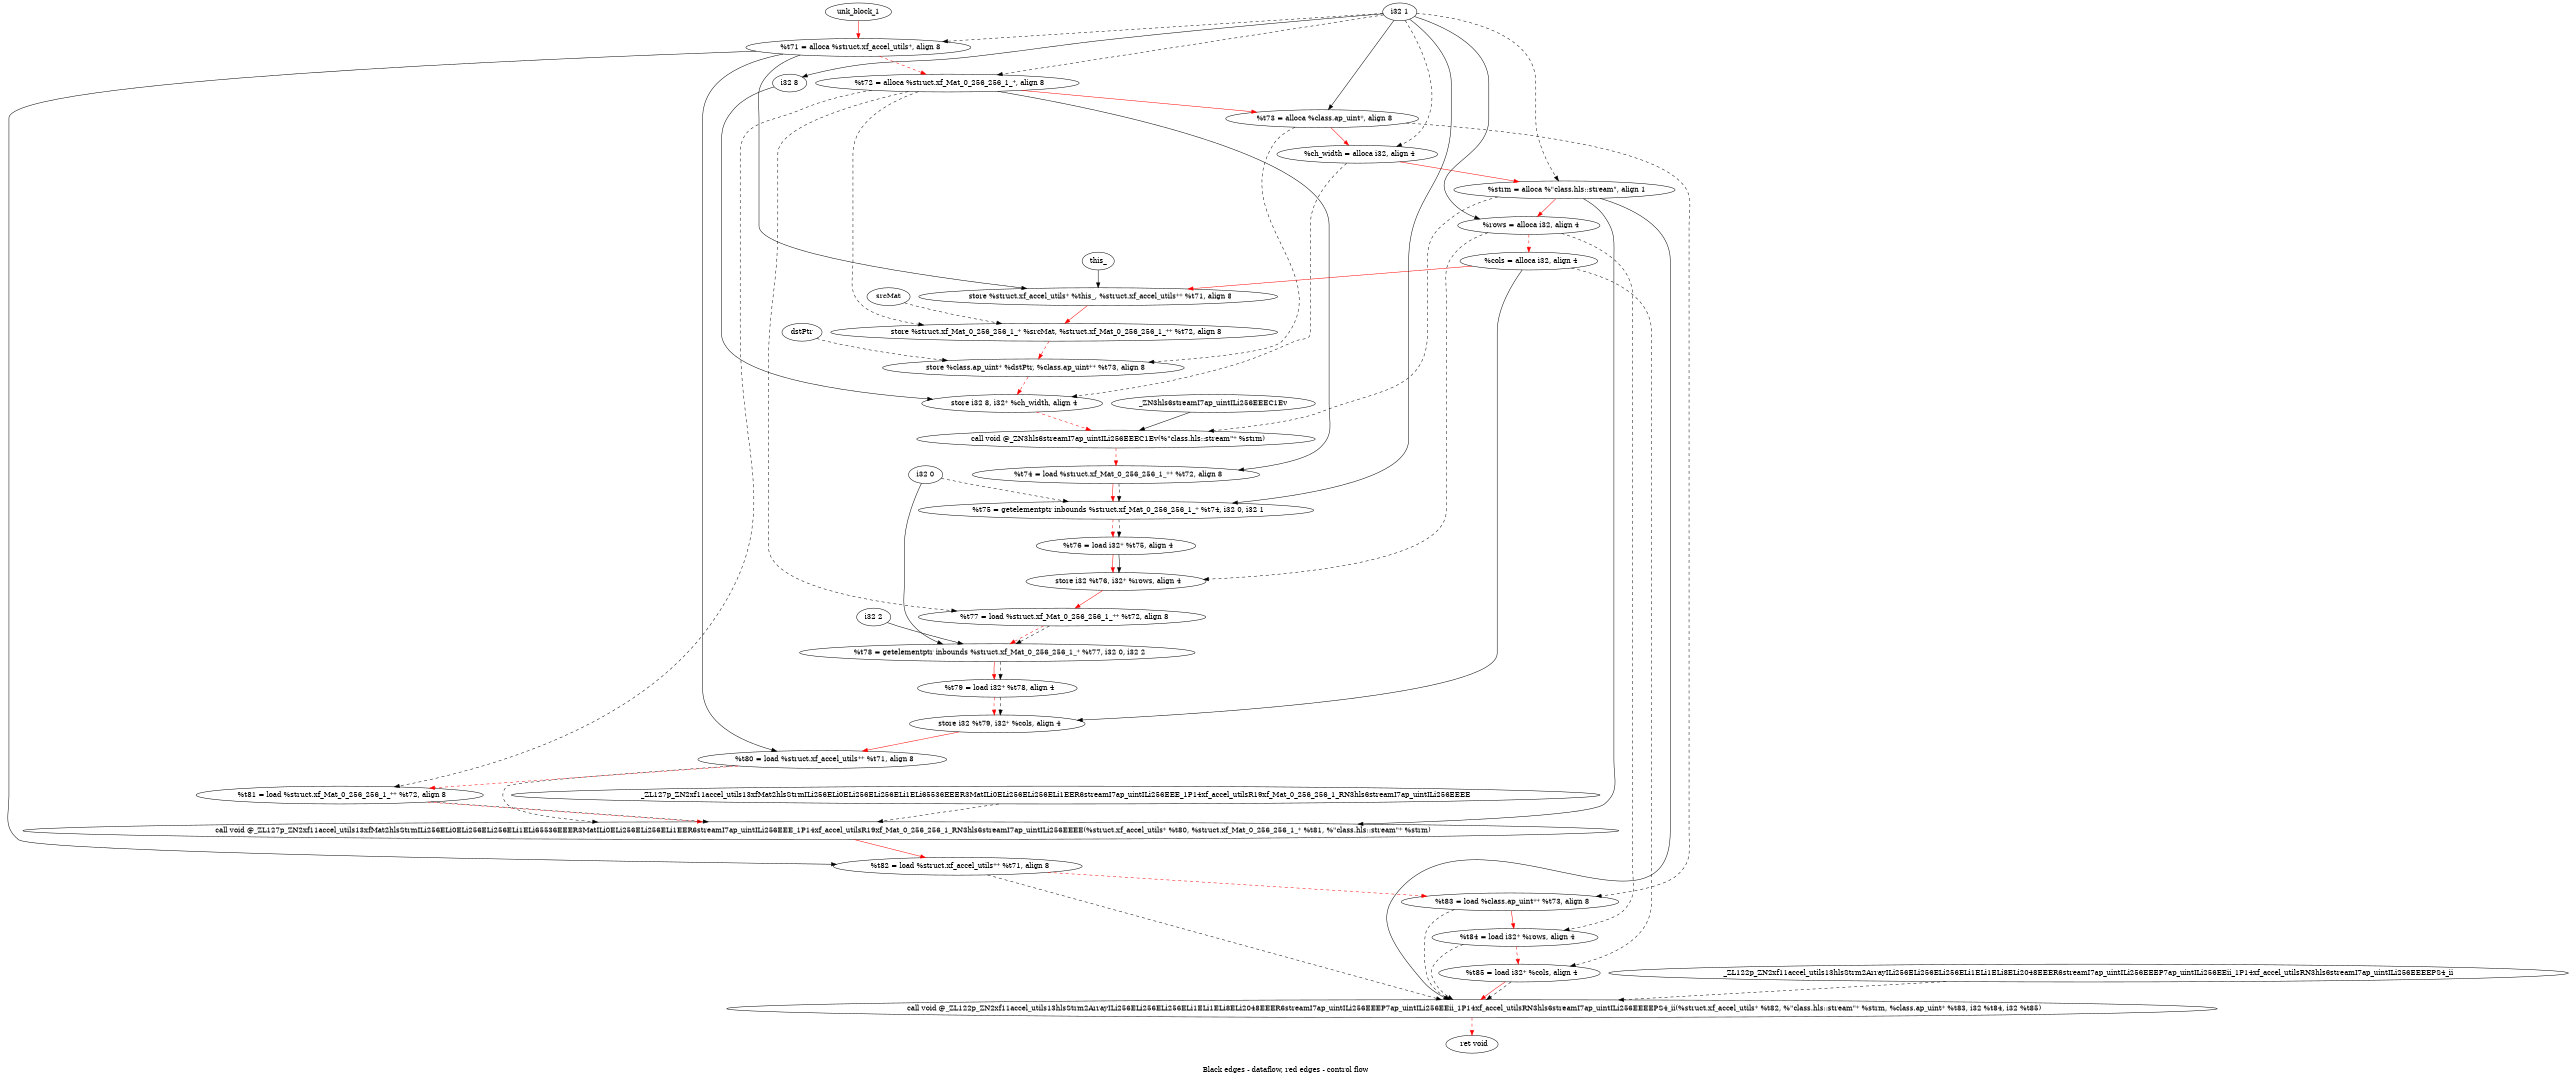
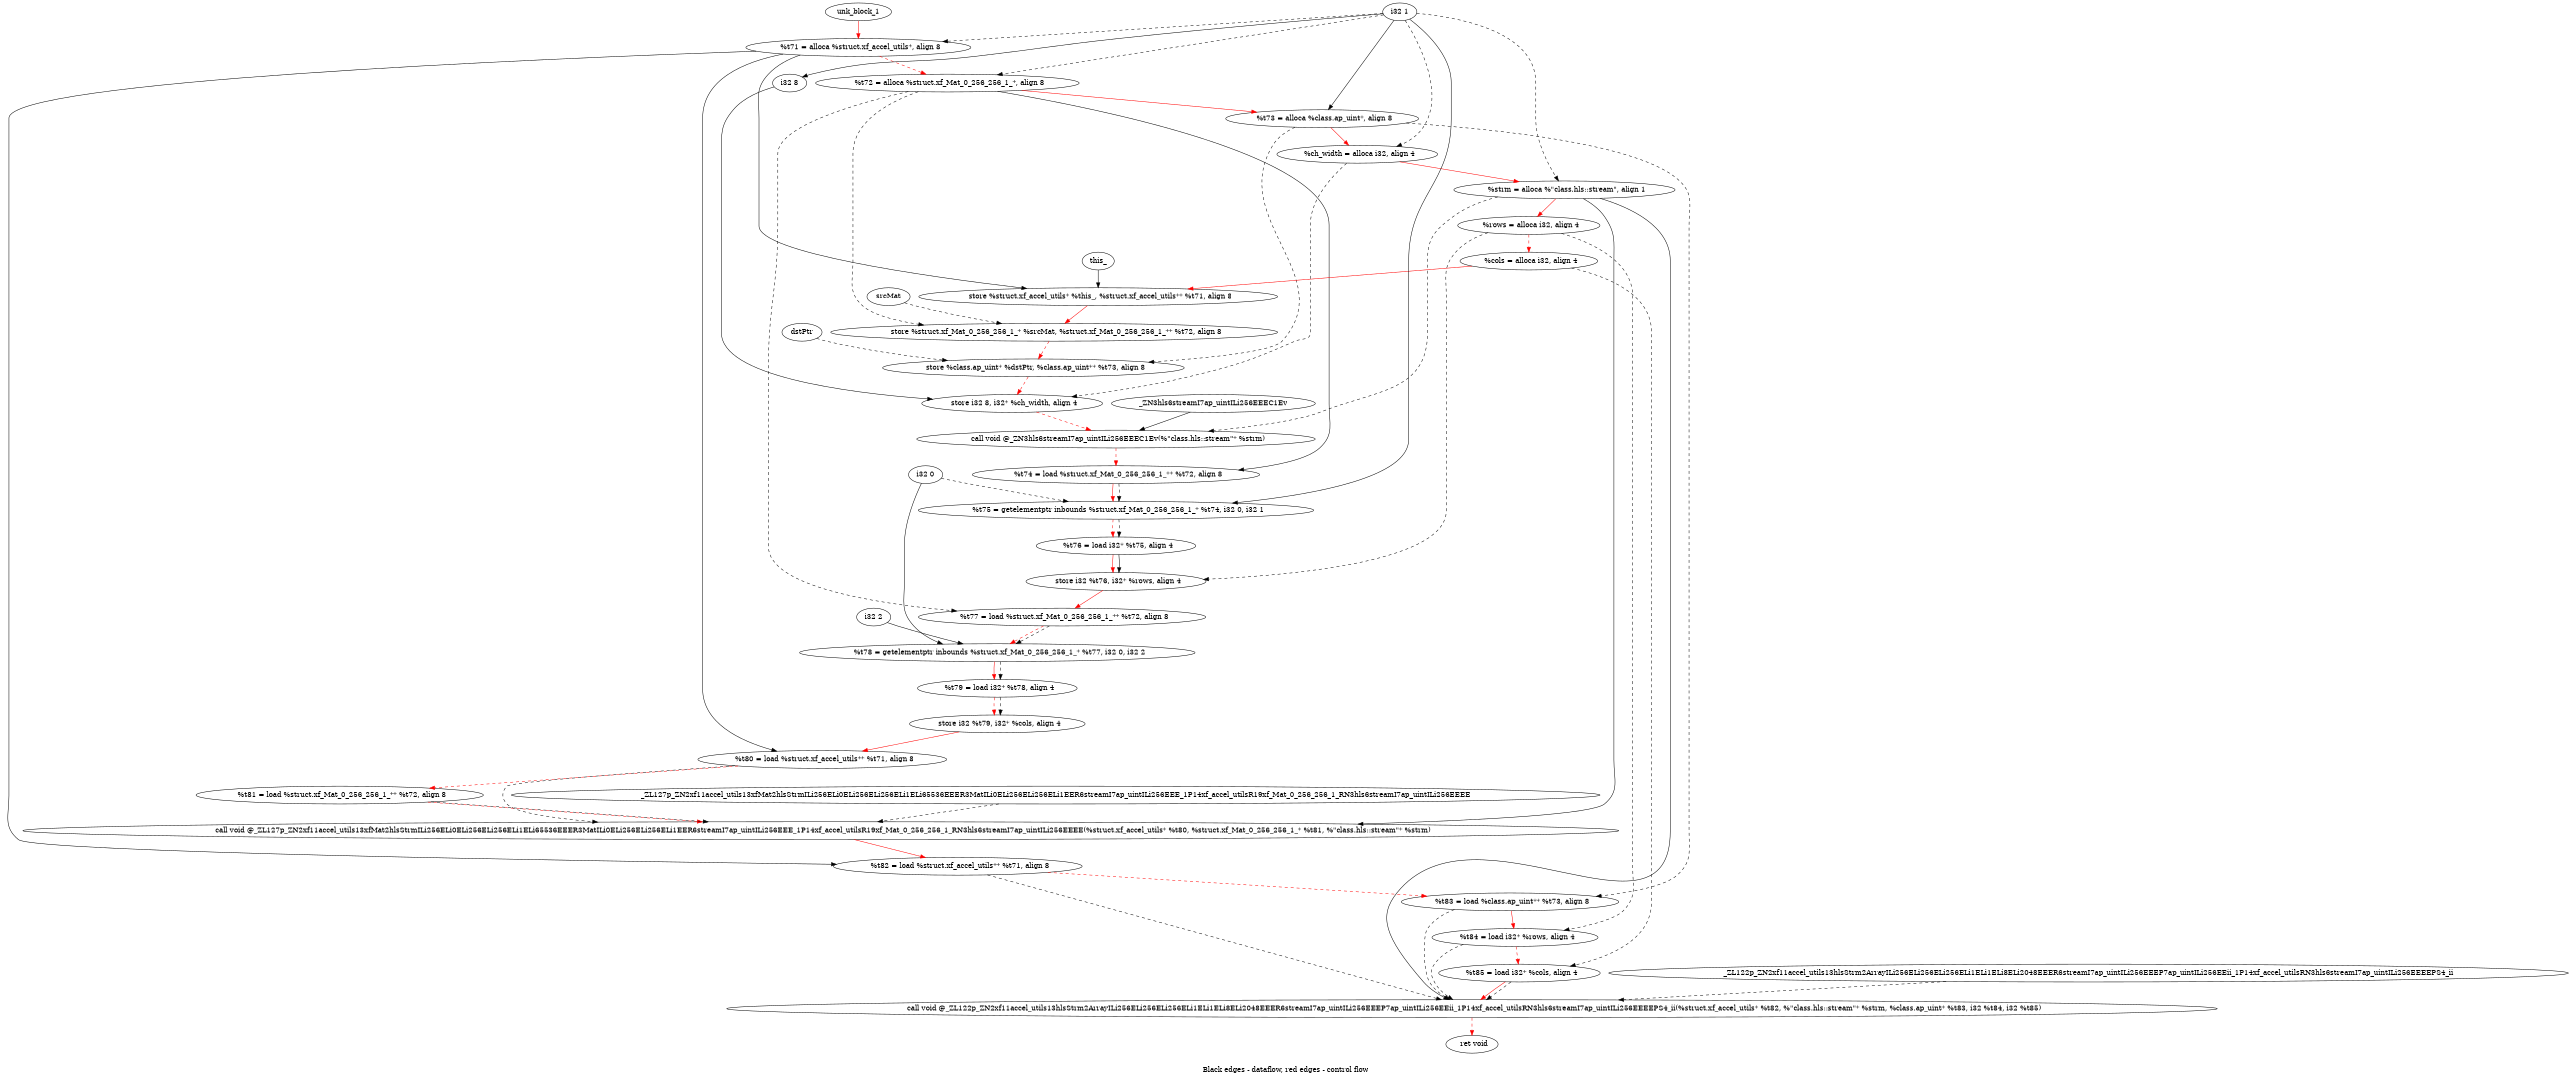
(1489, 112) -> none
(753, 495) -> none
(1485, 668) -> none
